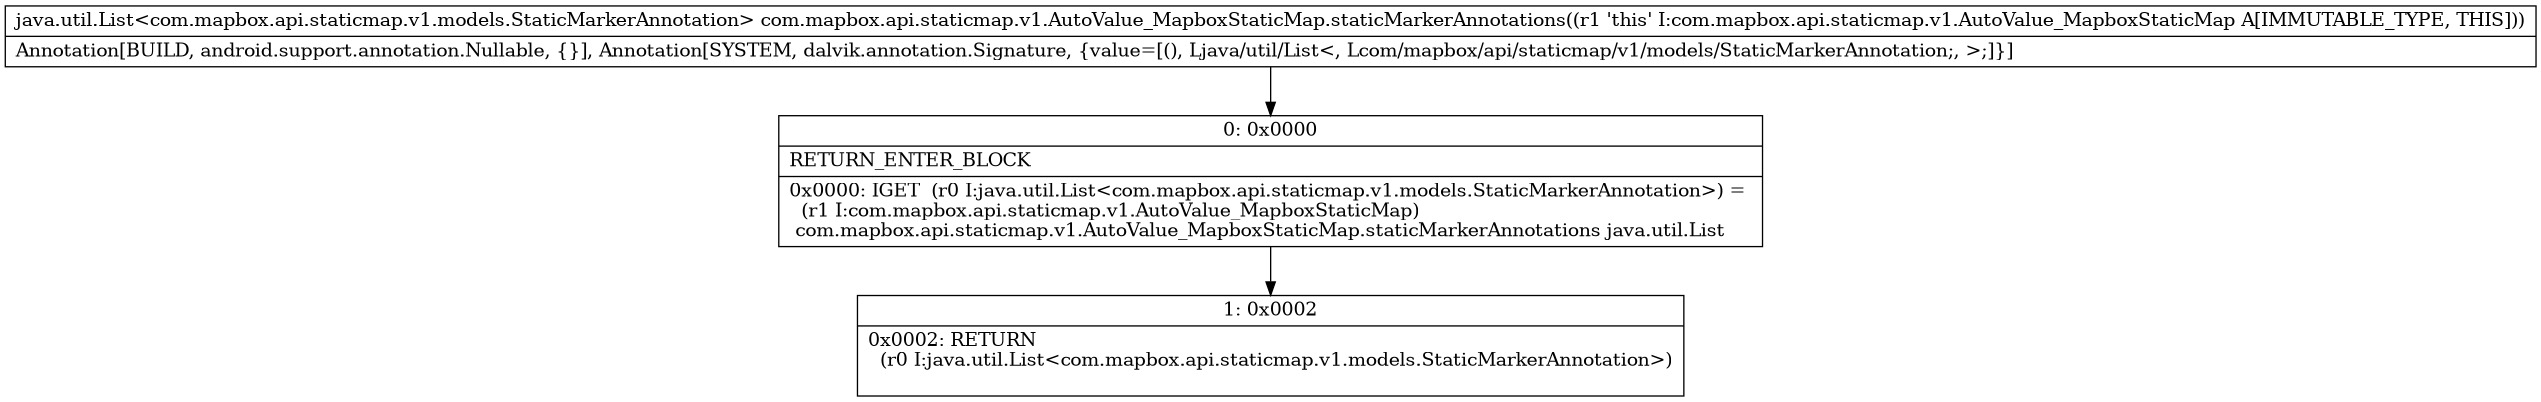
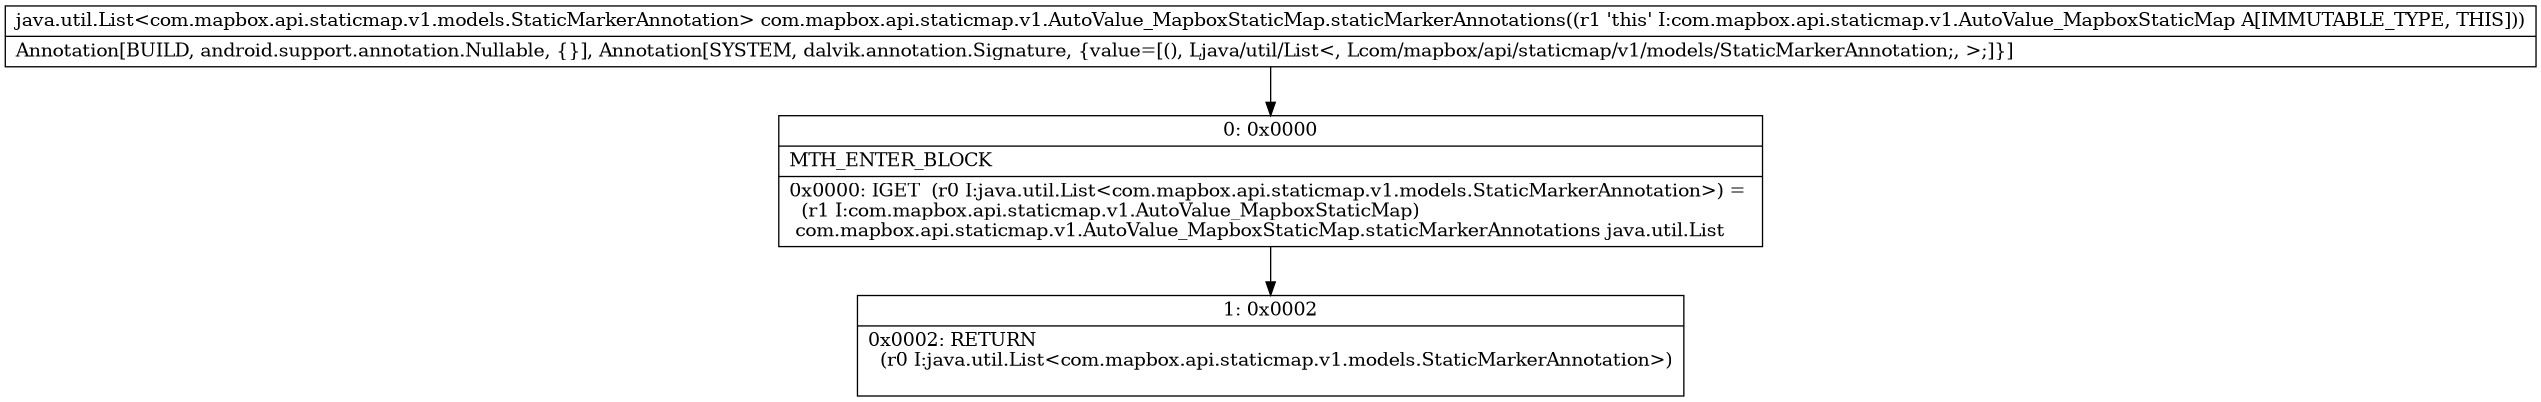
(910, 161) -> (891, 161)
